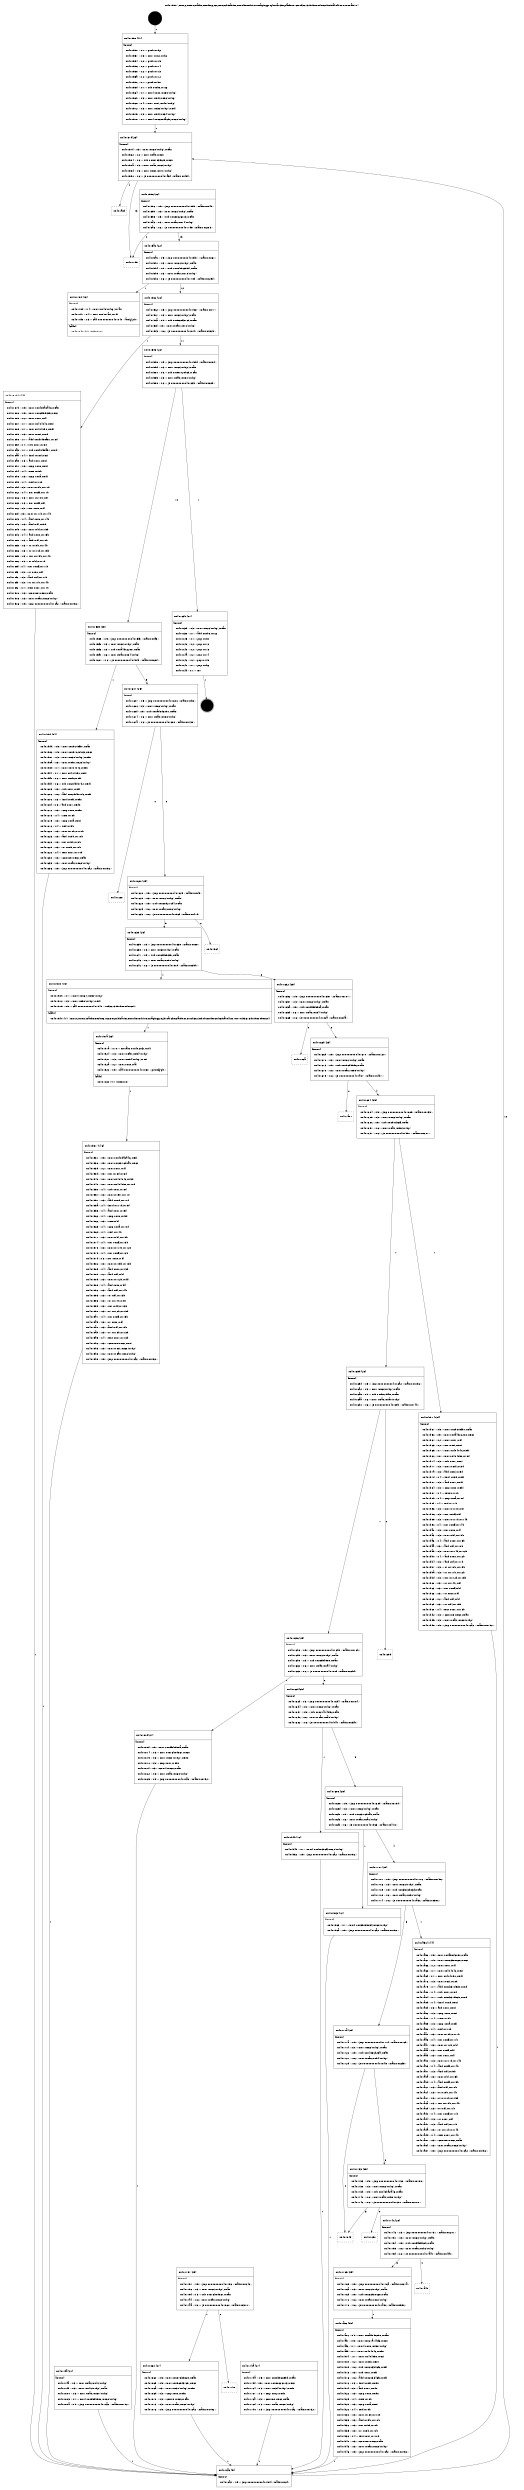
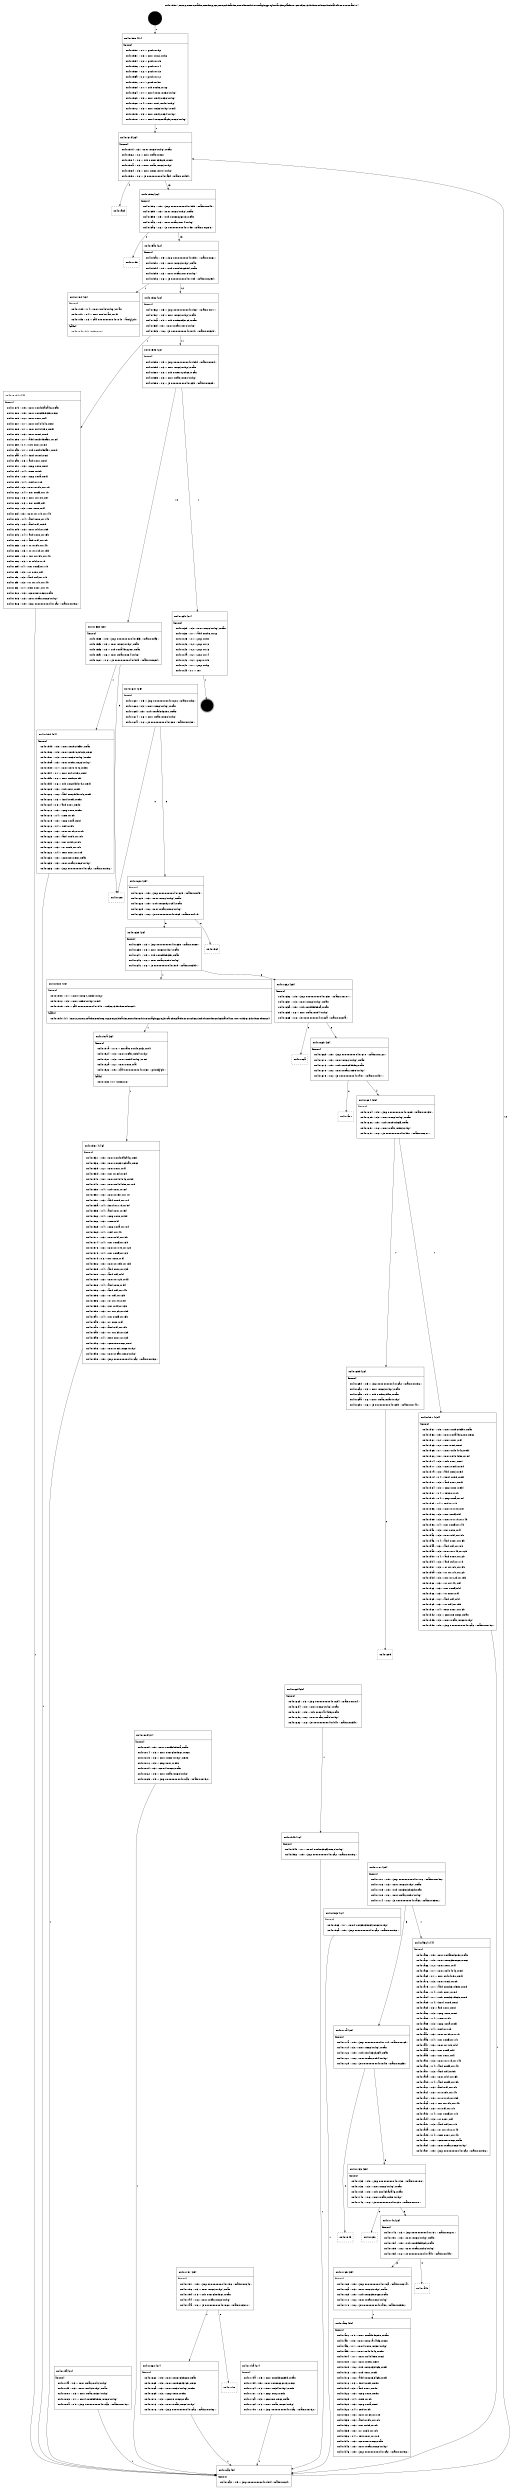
(129, 218) -> (167, 184)
(141, 674) -> (115, 778)
(323, 1655) -> none
(364, 1808) -> none
(358, 2219) -> (403, 2211)
(319, 2467) -> none
